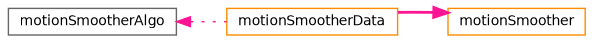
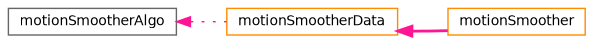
(416, 12) -> (430, 31)
